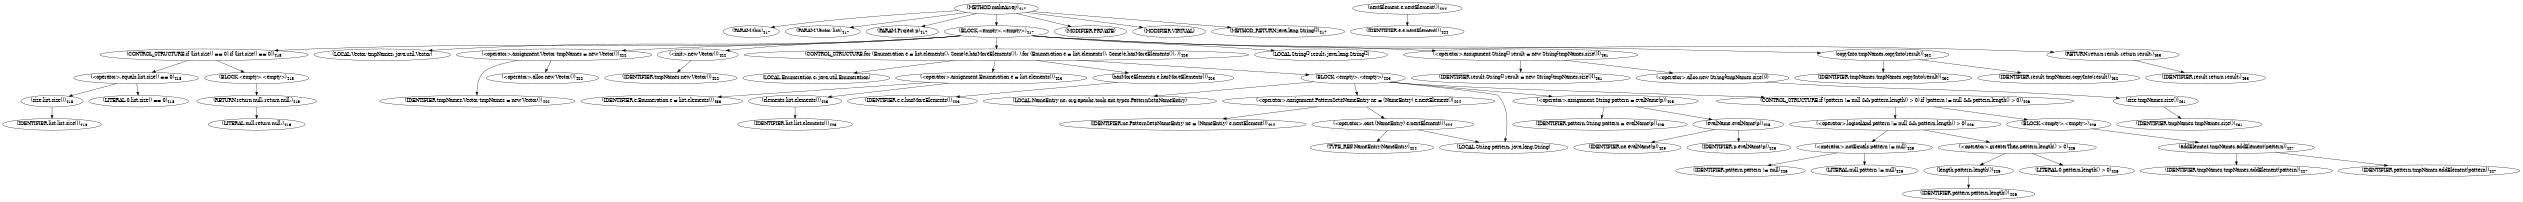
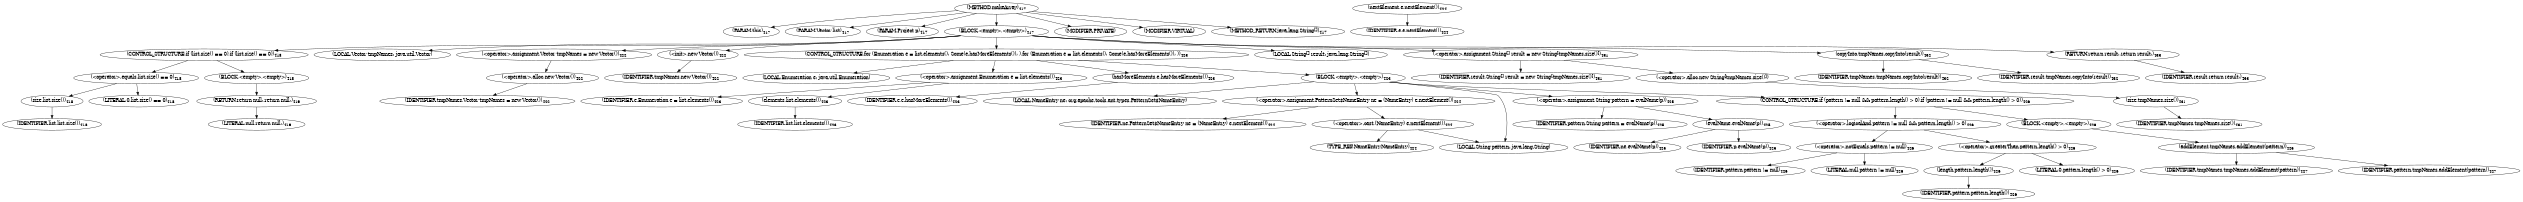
(490, 68) -> (512, 89)
(718, 101) -> (718, 101)
(2290, 147) -> (2290, 147)
